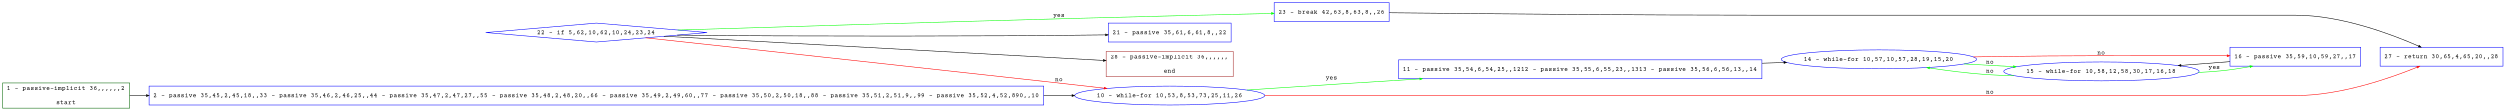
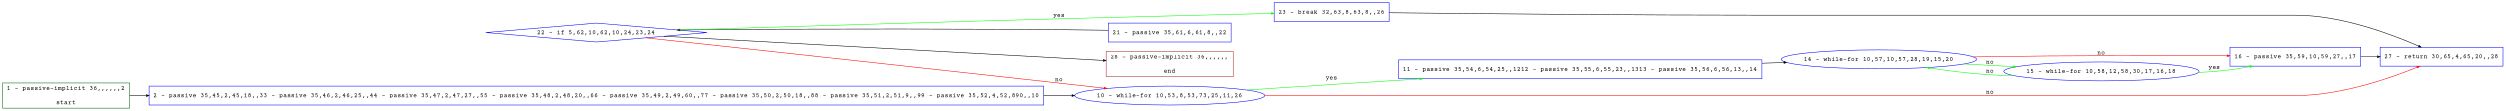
(1332, 12) -> (1332, 12)
(891, 36) -> (894, 29)
(2206, 64) -> (2369, 57)
